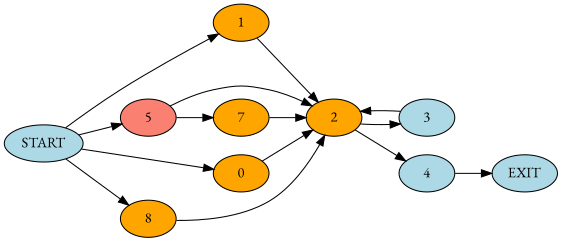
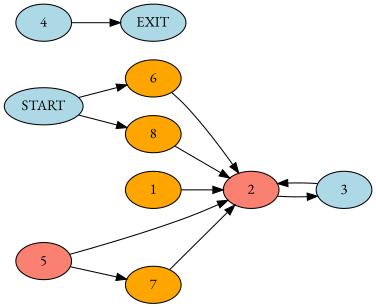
(136, 80) -> none
(334, 118) -> (251, 190)
(95, 131) -> none
(376, 143) -> none
(241, 173) -> (153, 78)
